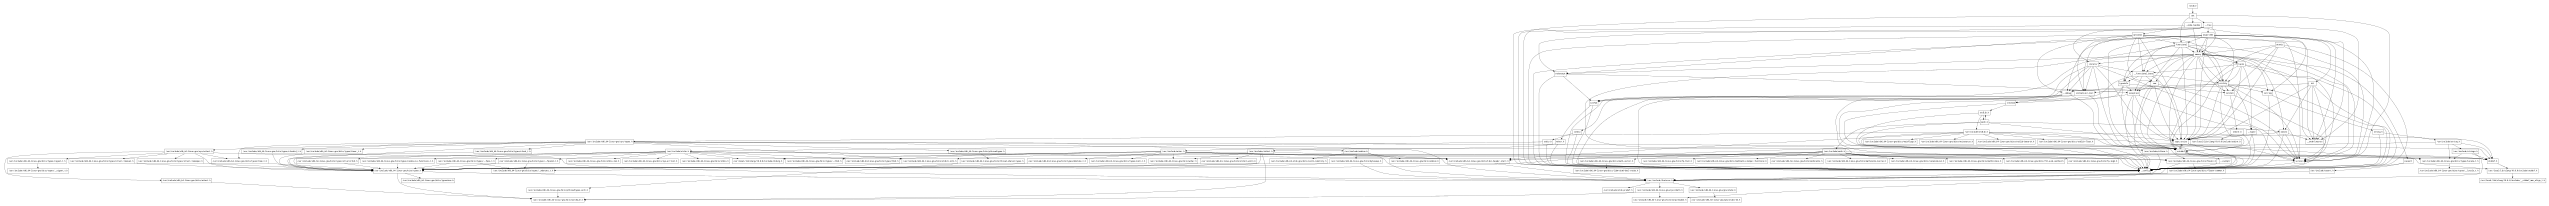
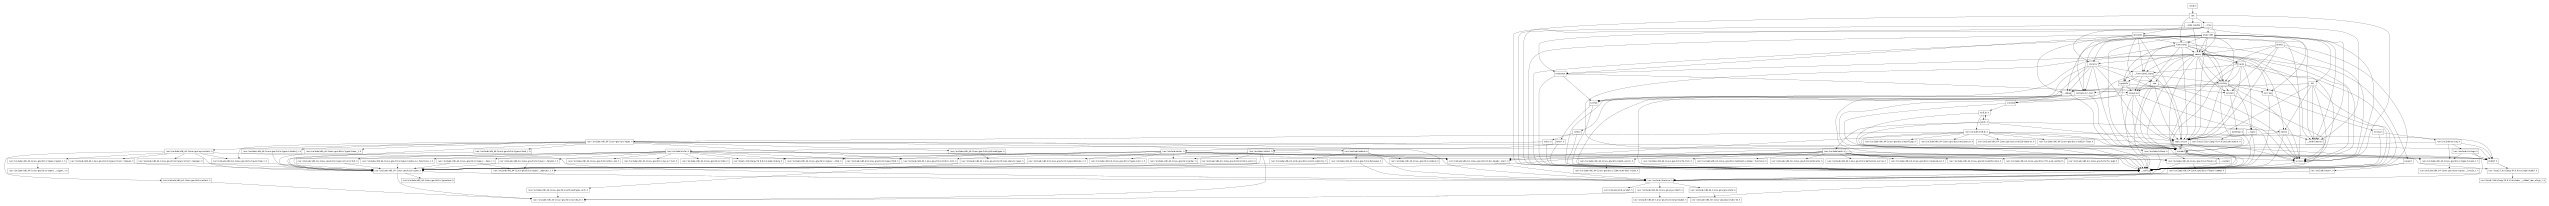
none -> (2143, 39)
(2237, 132) -> (2237, 132)
